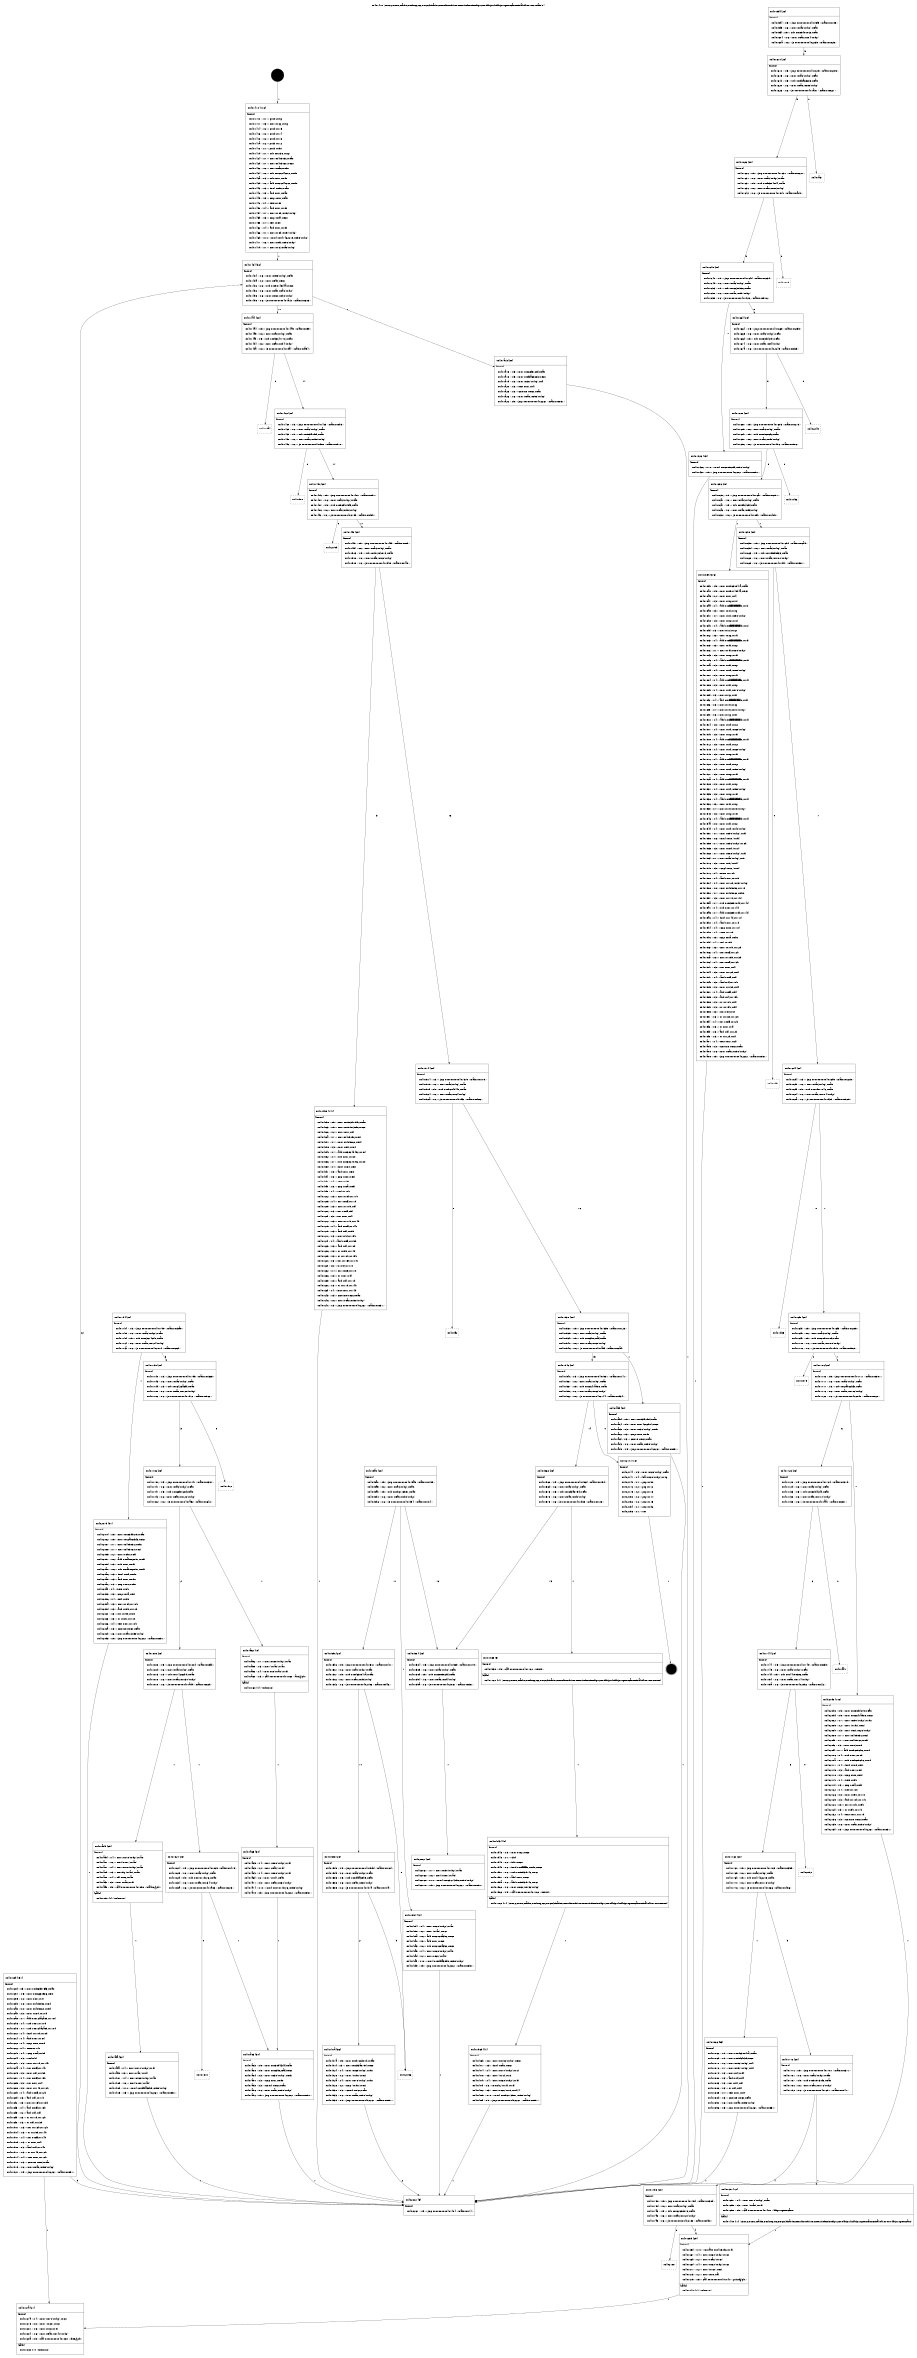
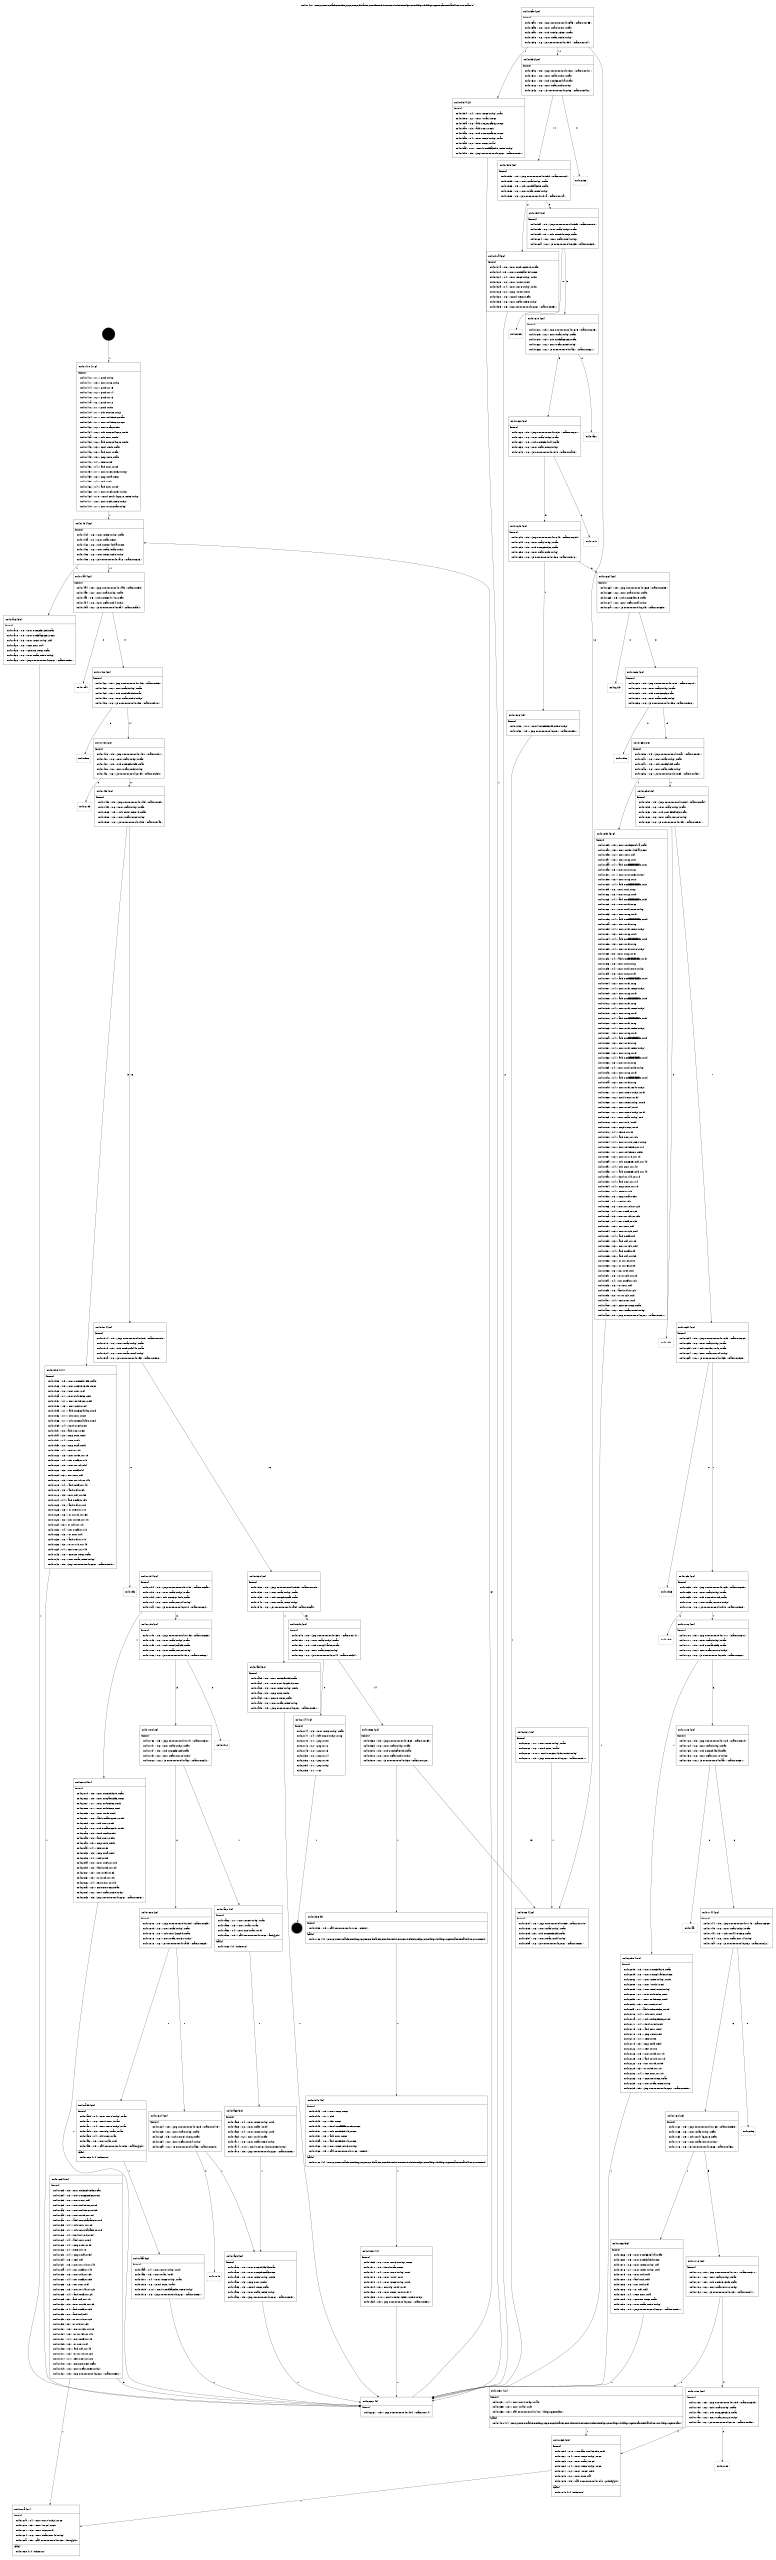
none -> (516, 334)
(445, 1771) -> (552, 1835)
(397, 1978) -> (548, 204)
